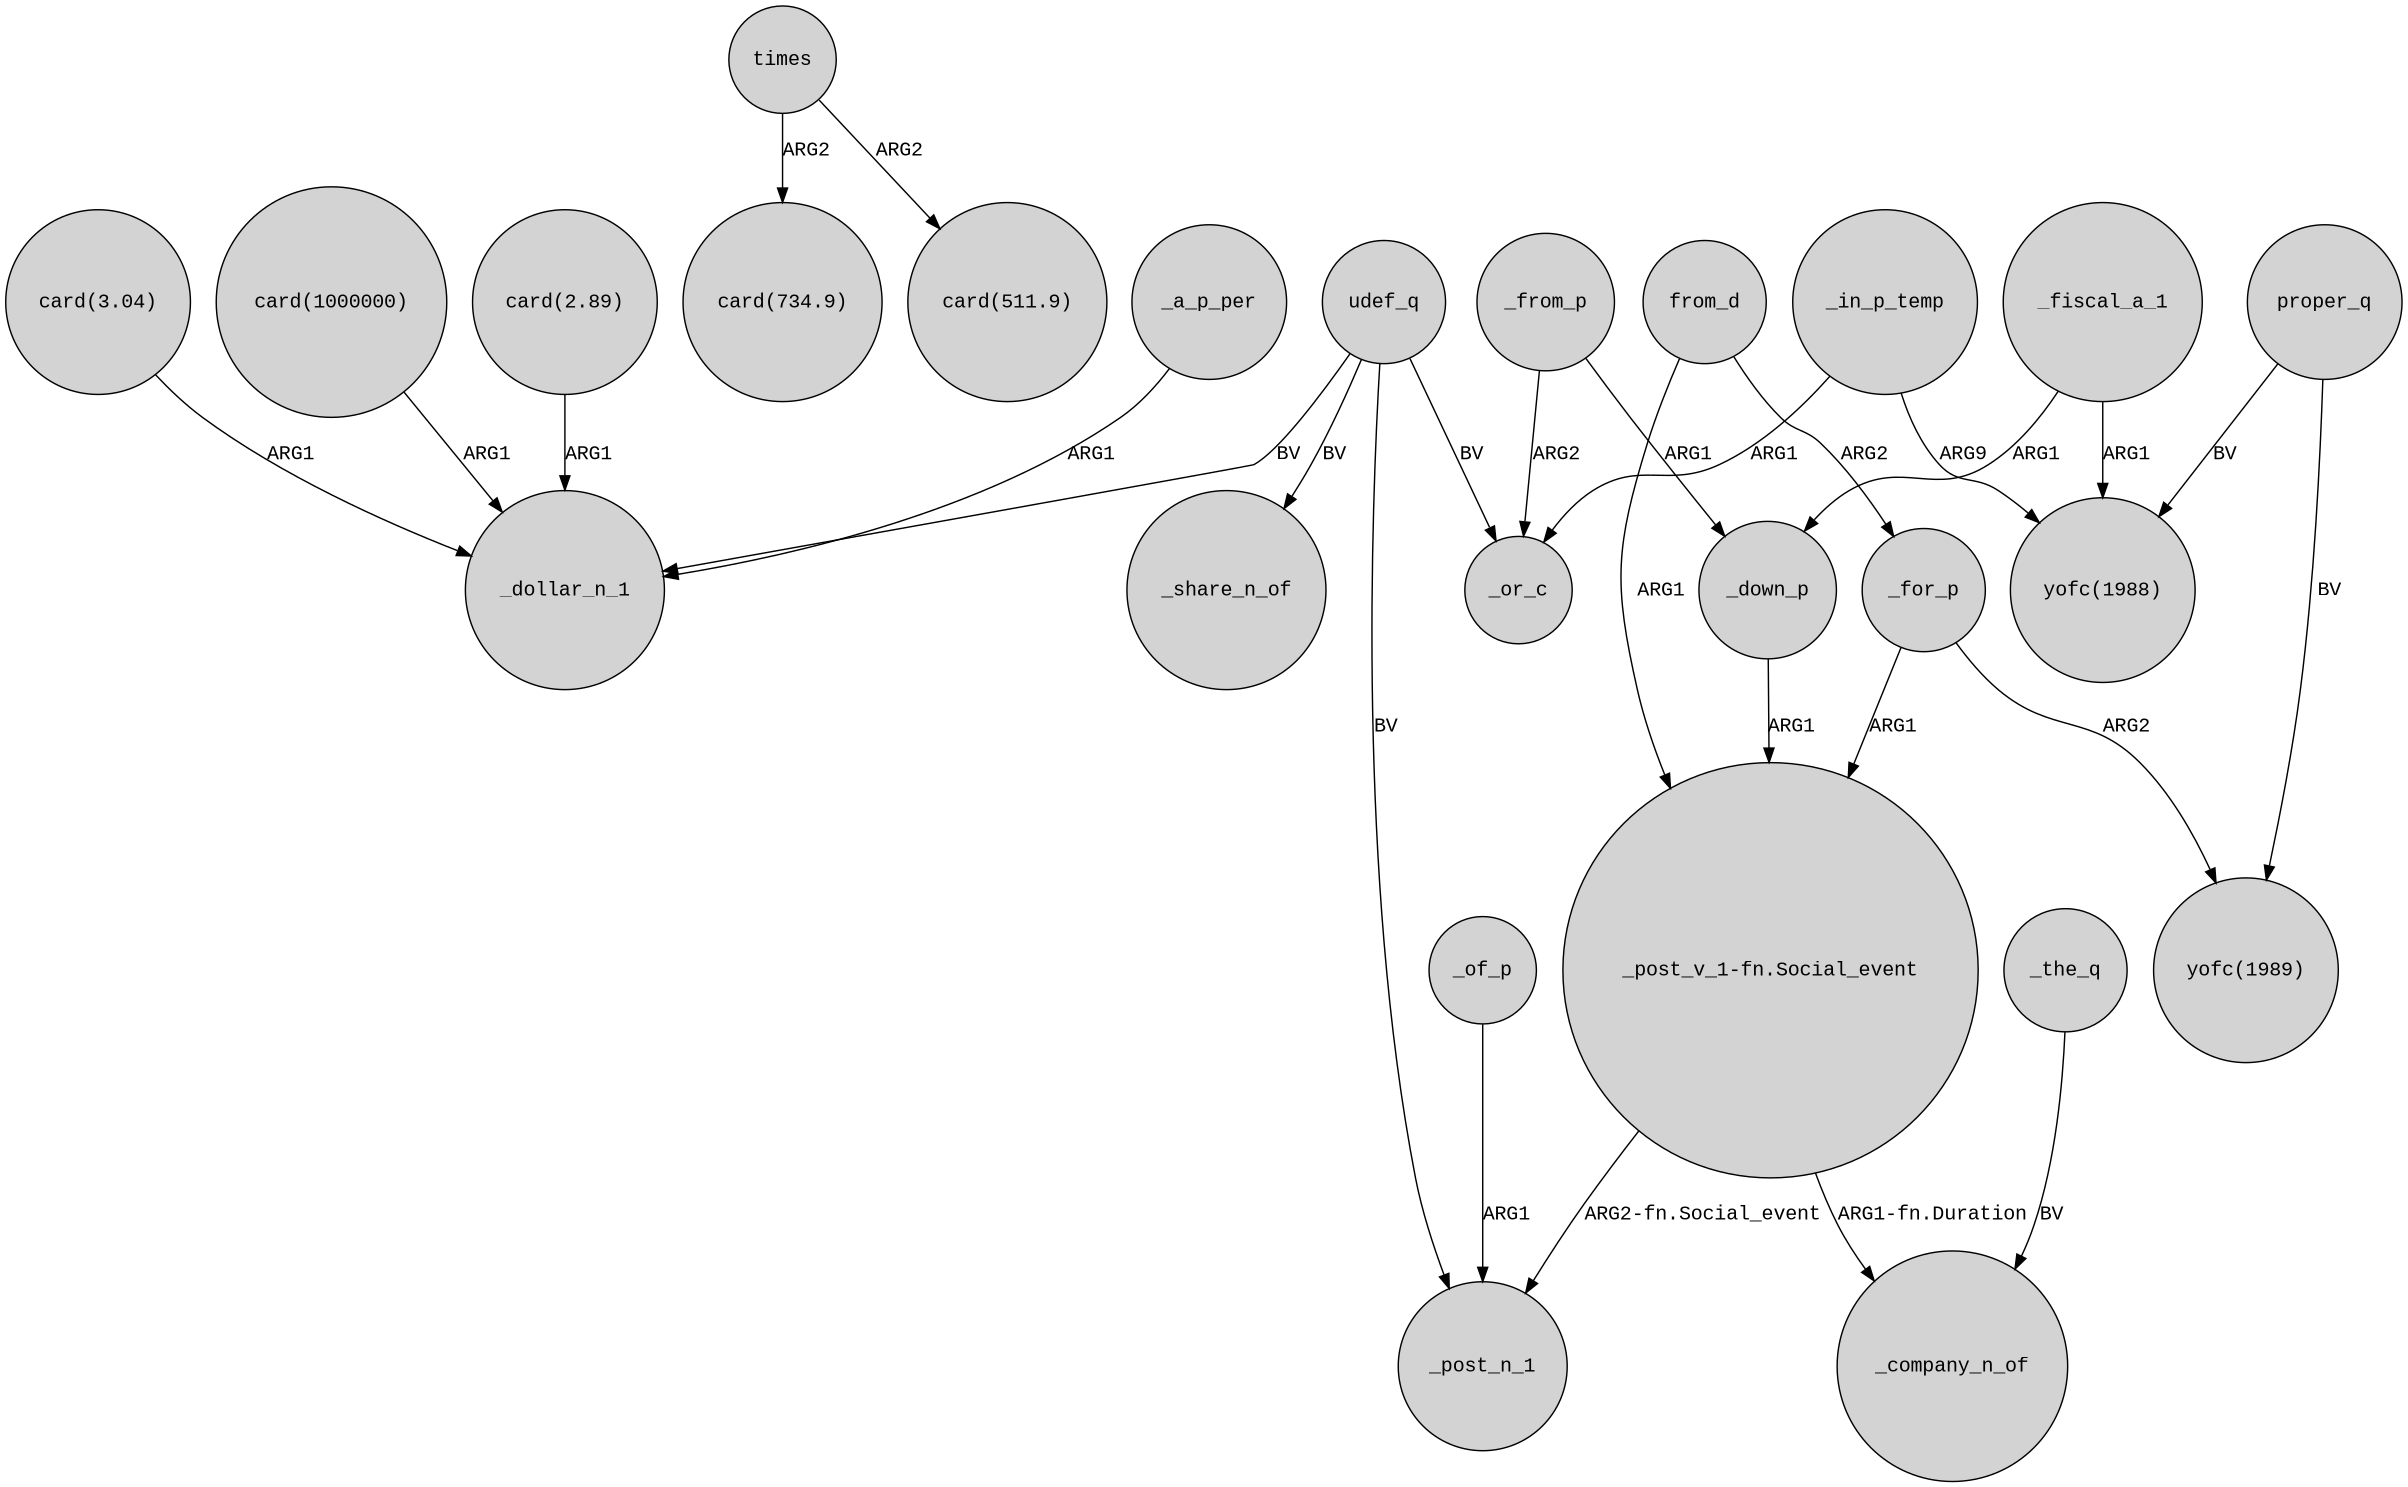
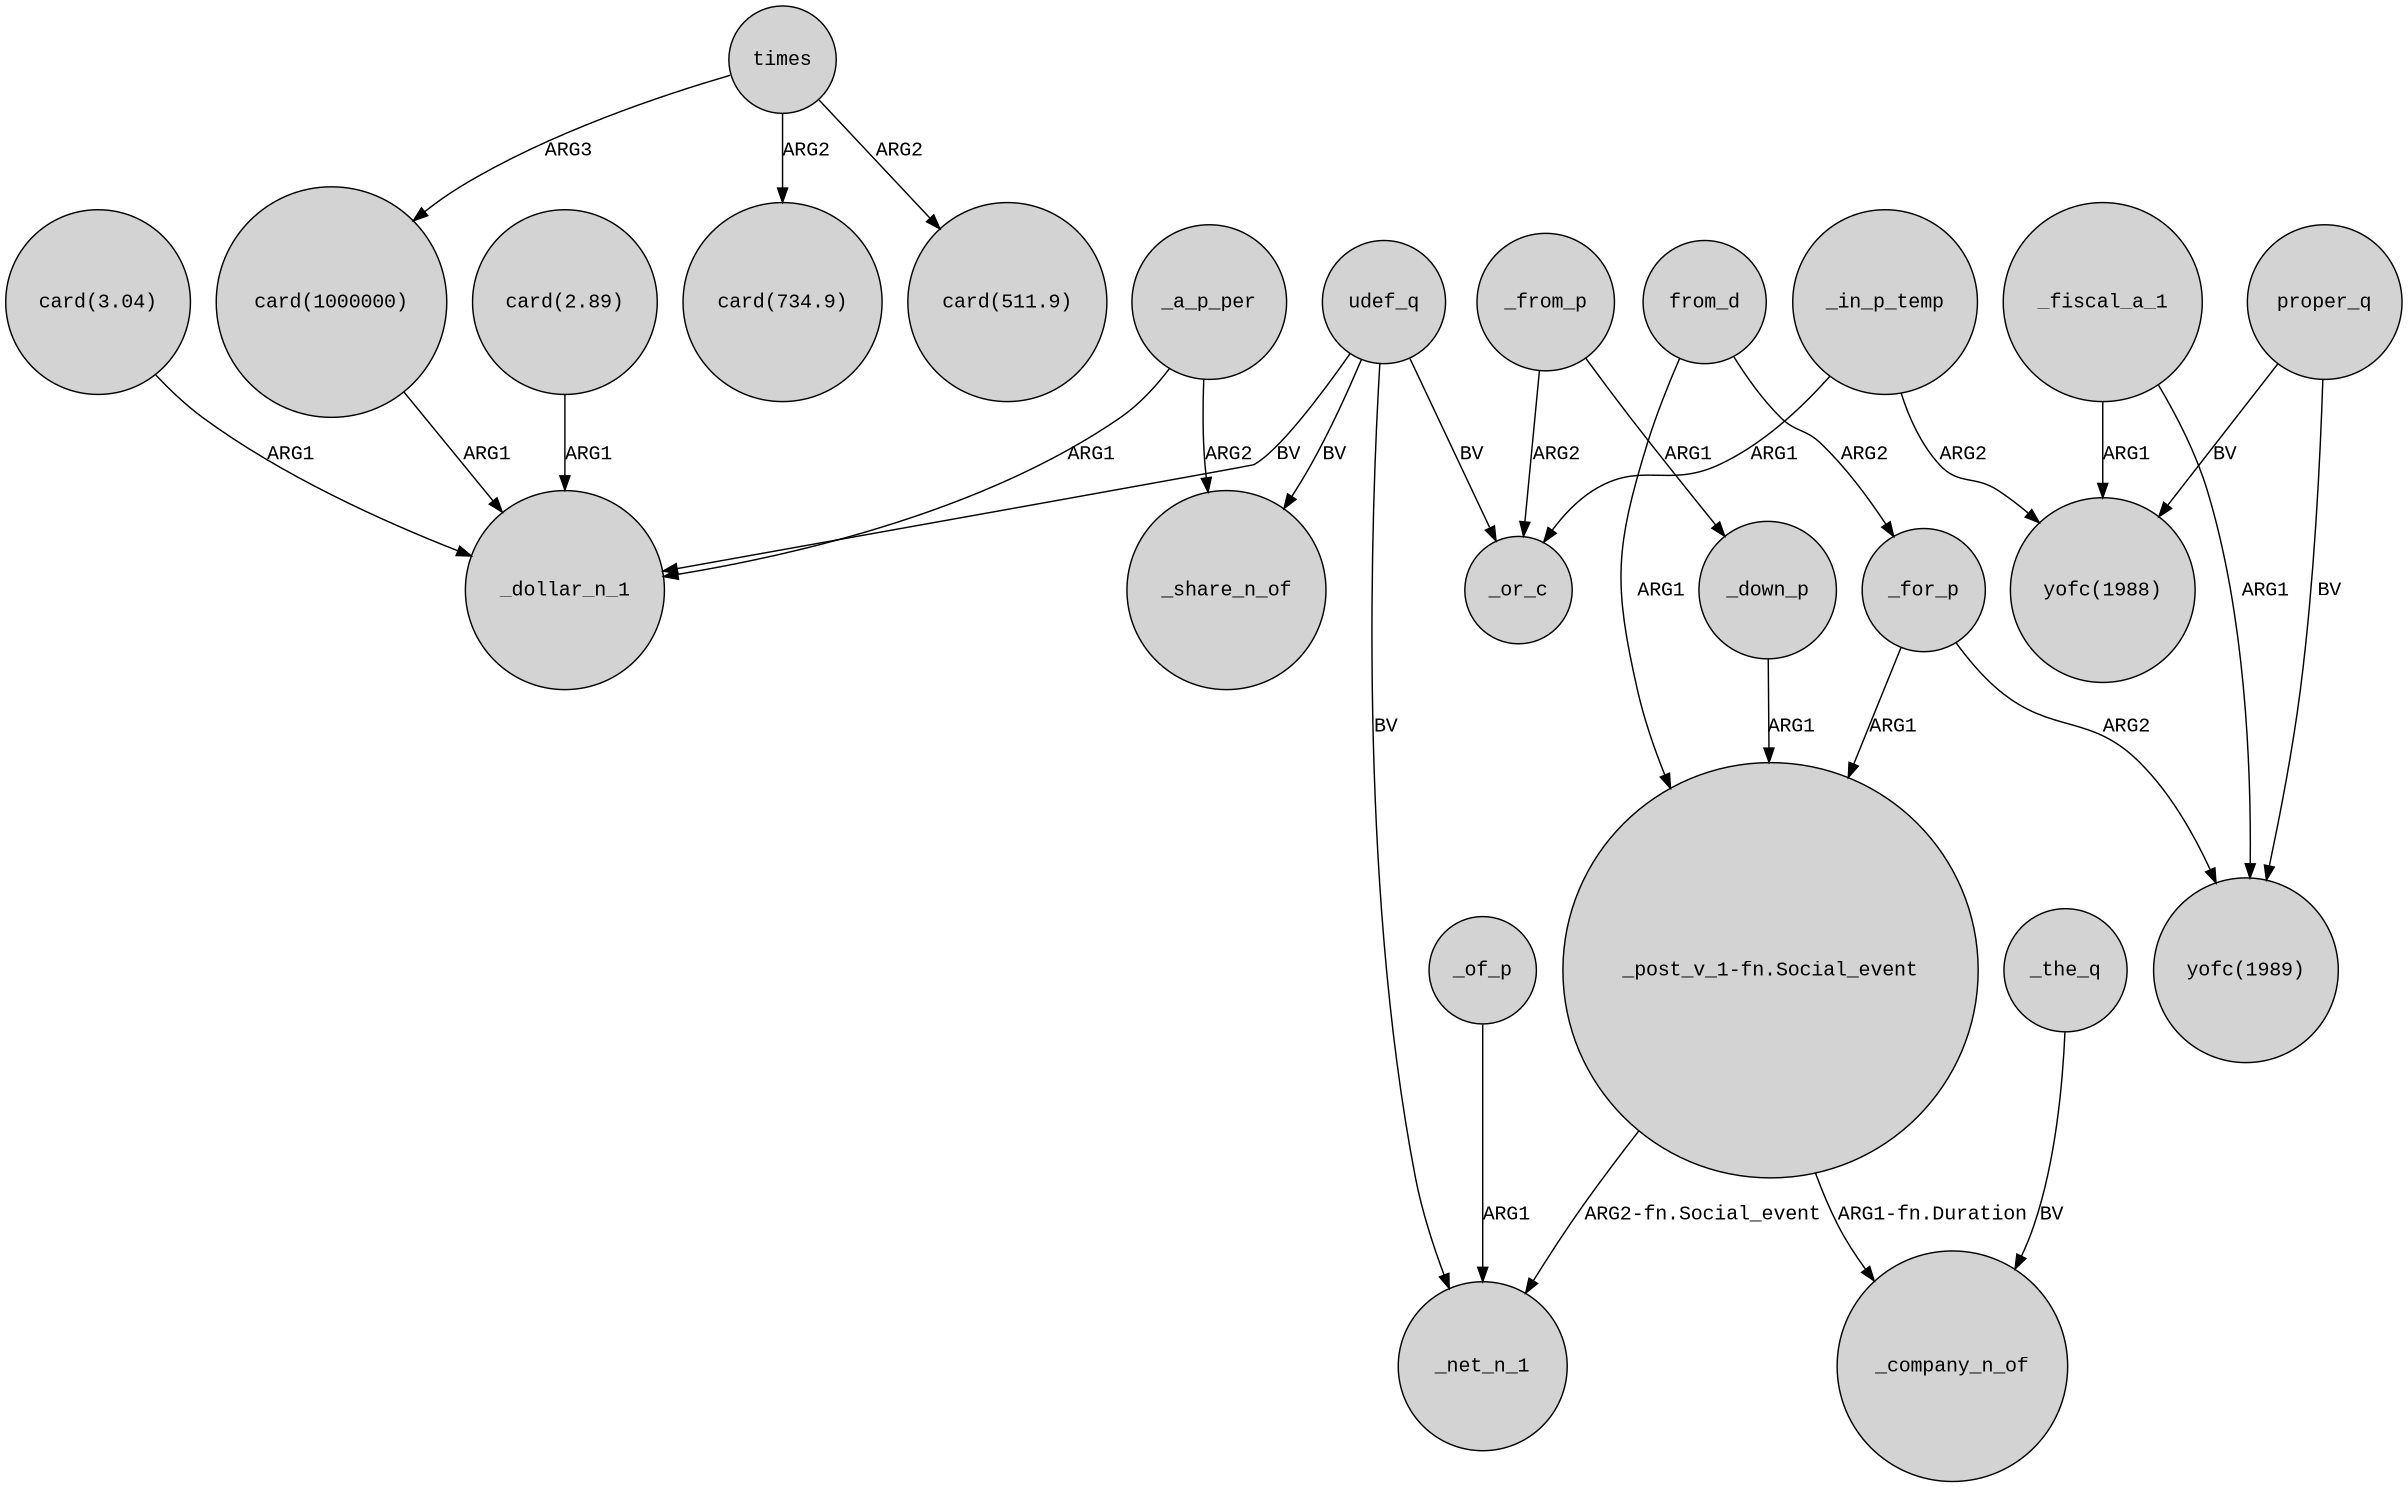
none -> (572, 131)
none -> (1203, 429)
(1964, 454) -> (1964, 454)
(1940, 479) -> (2235, 618)
(1483, 1366) -> (1483, 1366)
